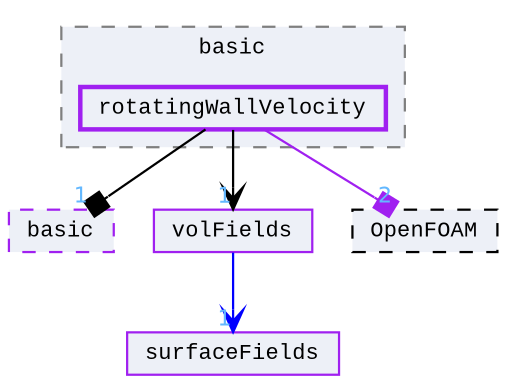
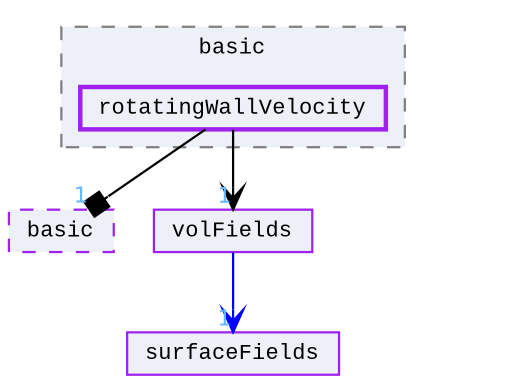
(425, 231) -> none
